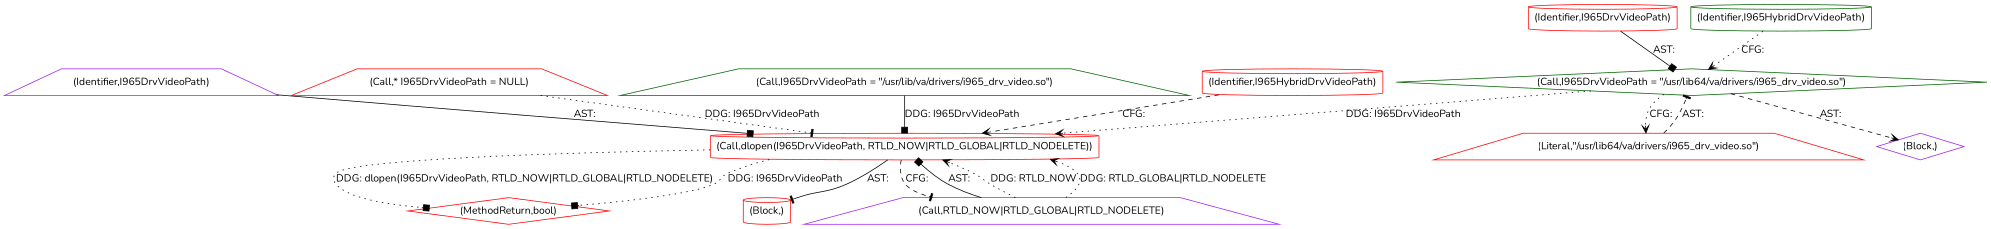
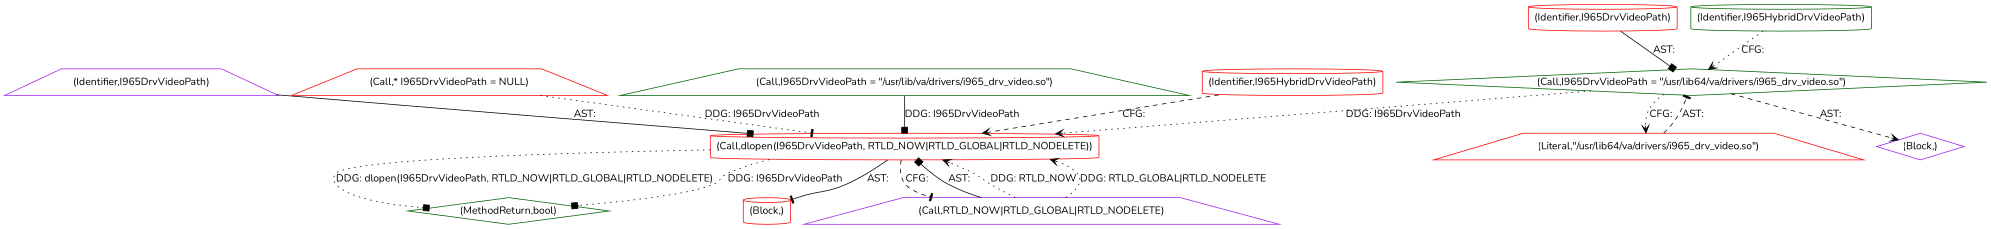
(509, 211) -> (509, 211)
